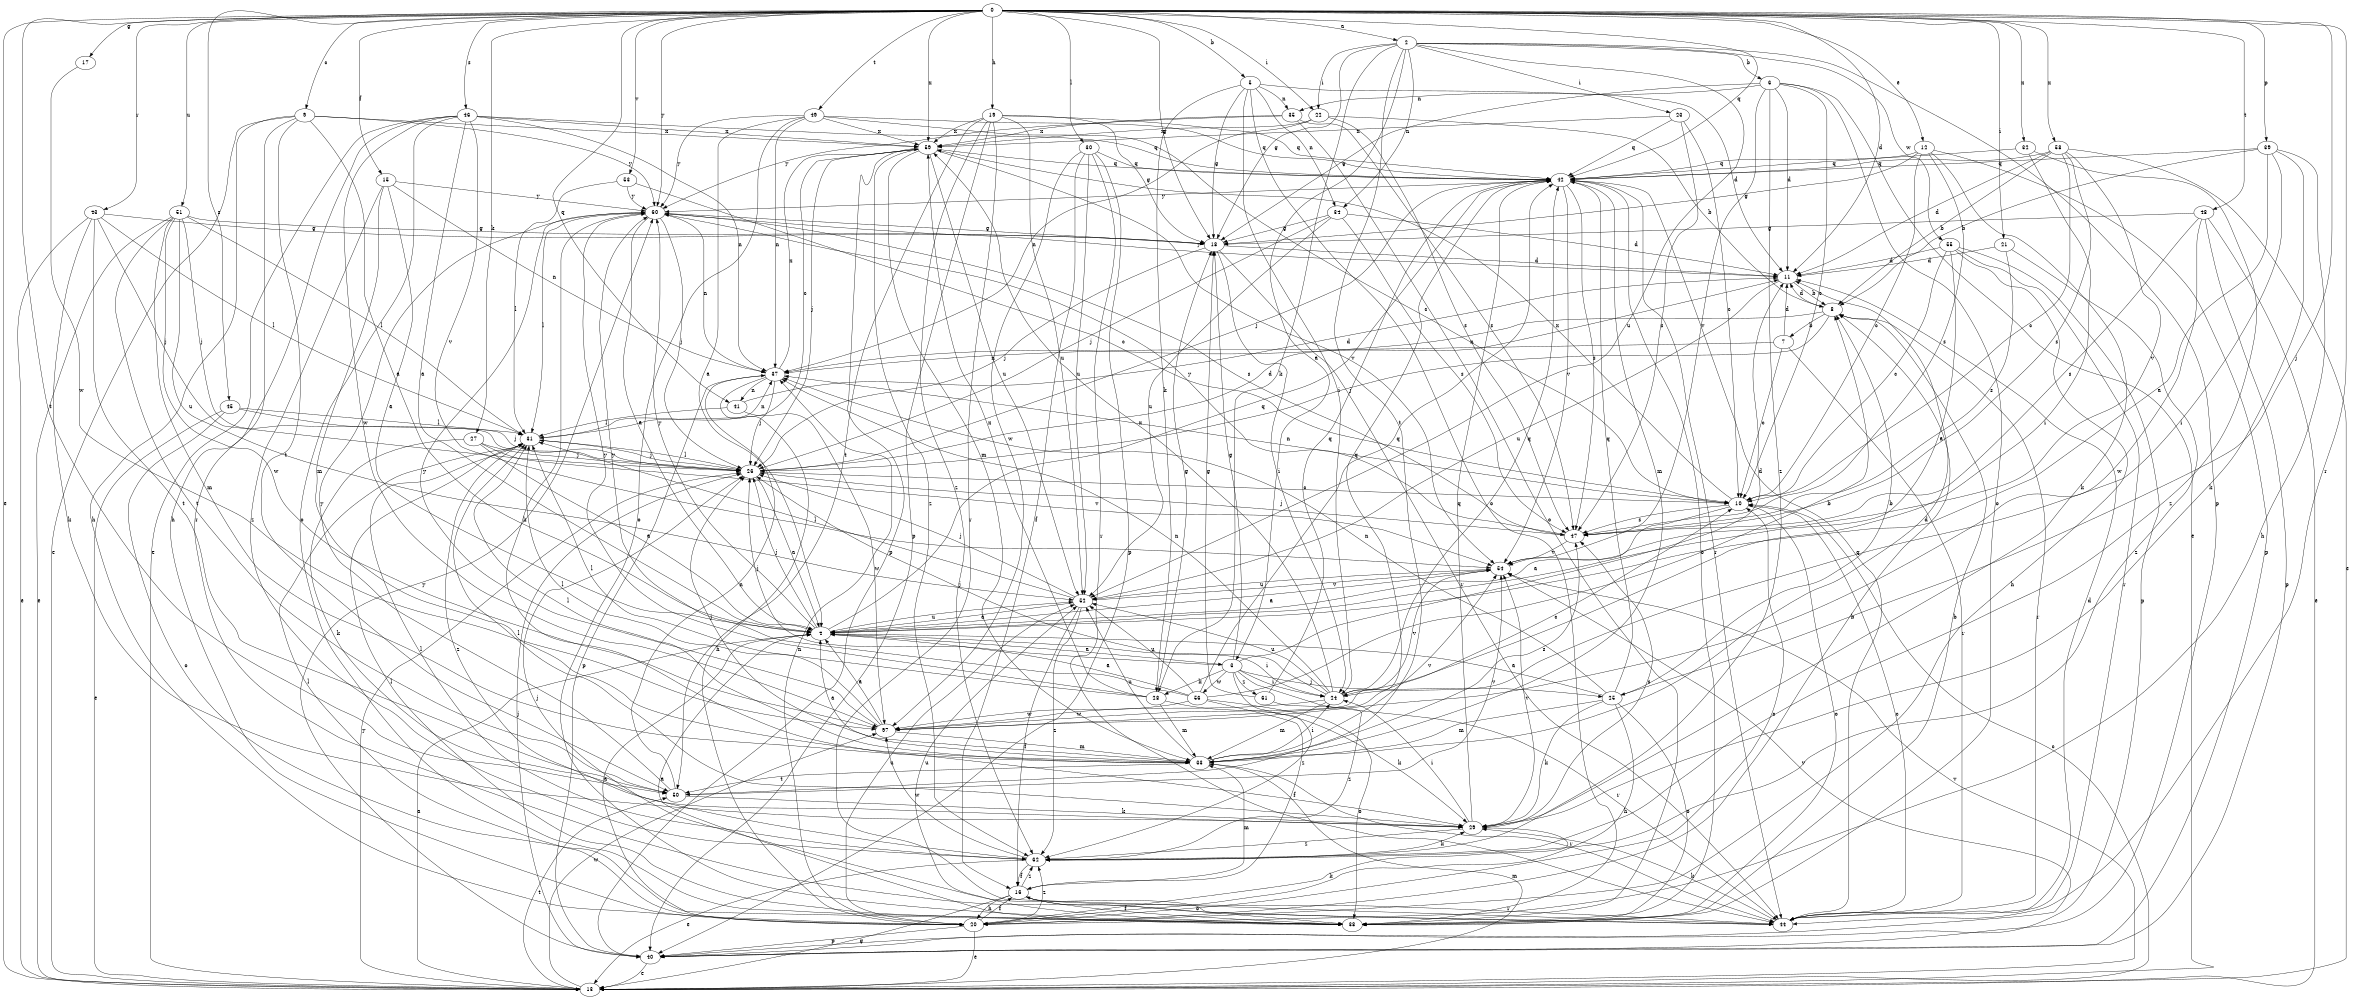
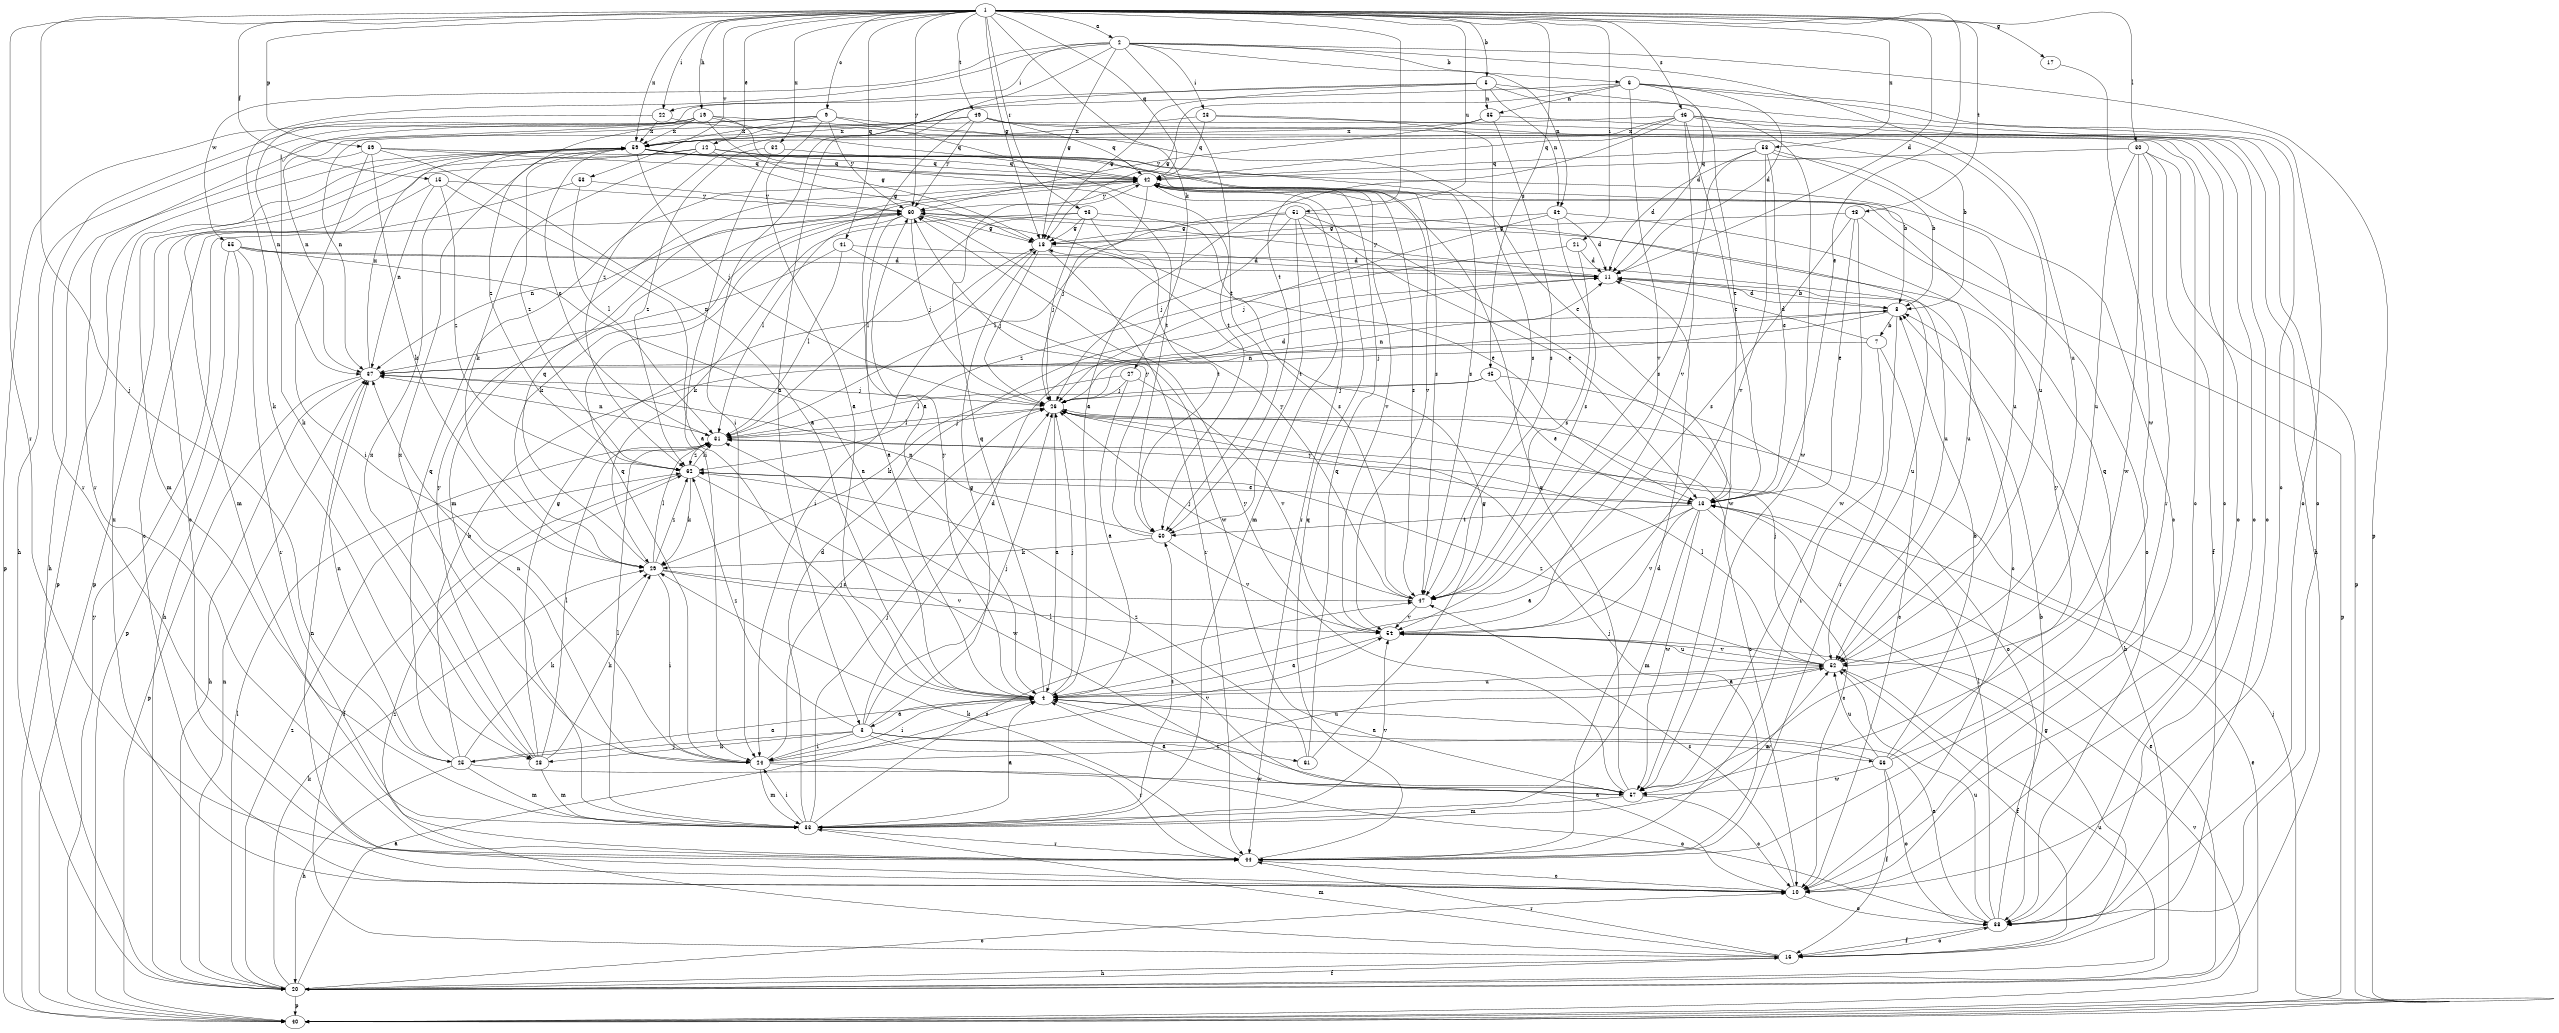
(992, 10) -> (986, 10)
(1452, 302) -> (1422, 211)
(753, 386) -> (614, 325)
(886, 731) -> (1633, 795)
